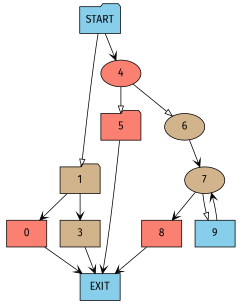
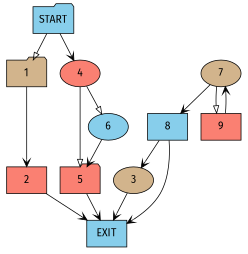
(185, 127) -> (108, 127)
(193, 150) -> (96, 150)
(80, 203) -> (152, 151)
(27, 234) -> (27, 180)
(80, 234) -> (134, 180)
(162, 234) -> (168, 127)
(215, 234) -> (221, 127)
